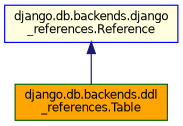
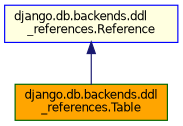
(91, 24) -> (91, 24)
